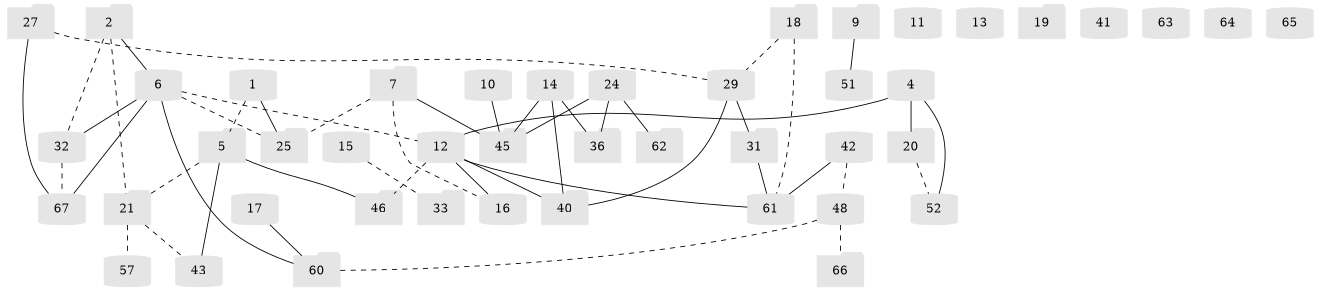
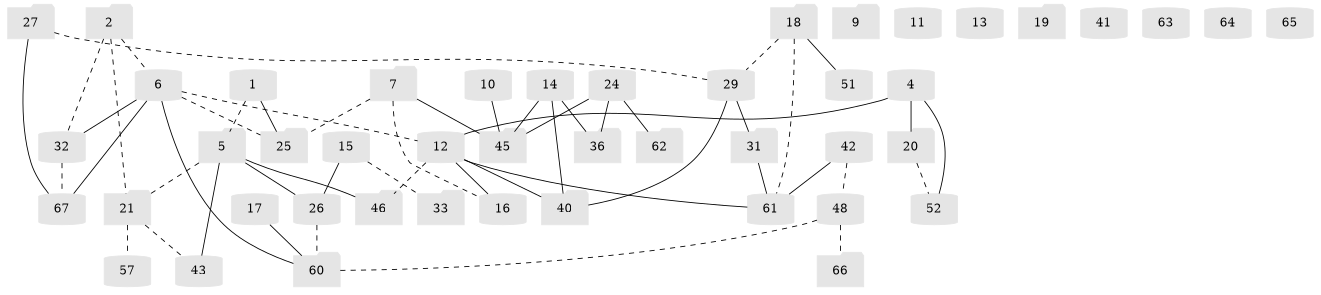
(134, 54) -> (134, 54)
(852, 54) -> (822, 54)
none -> (317, 209)
